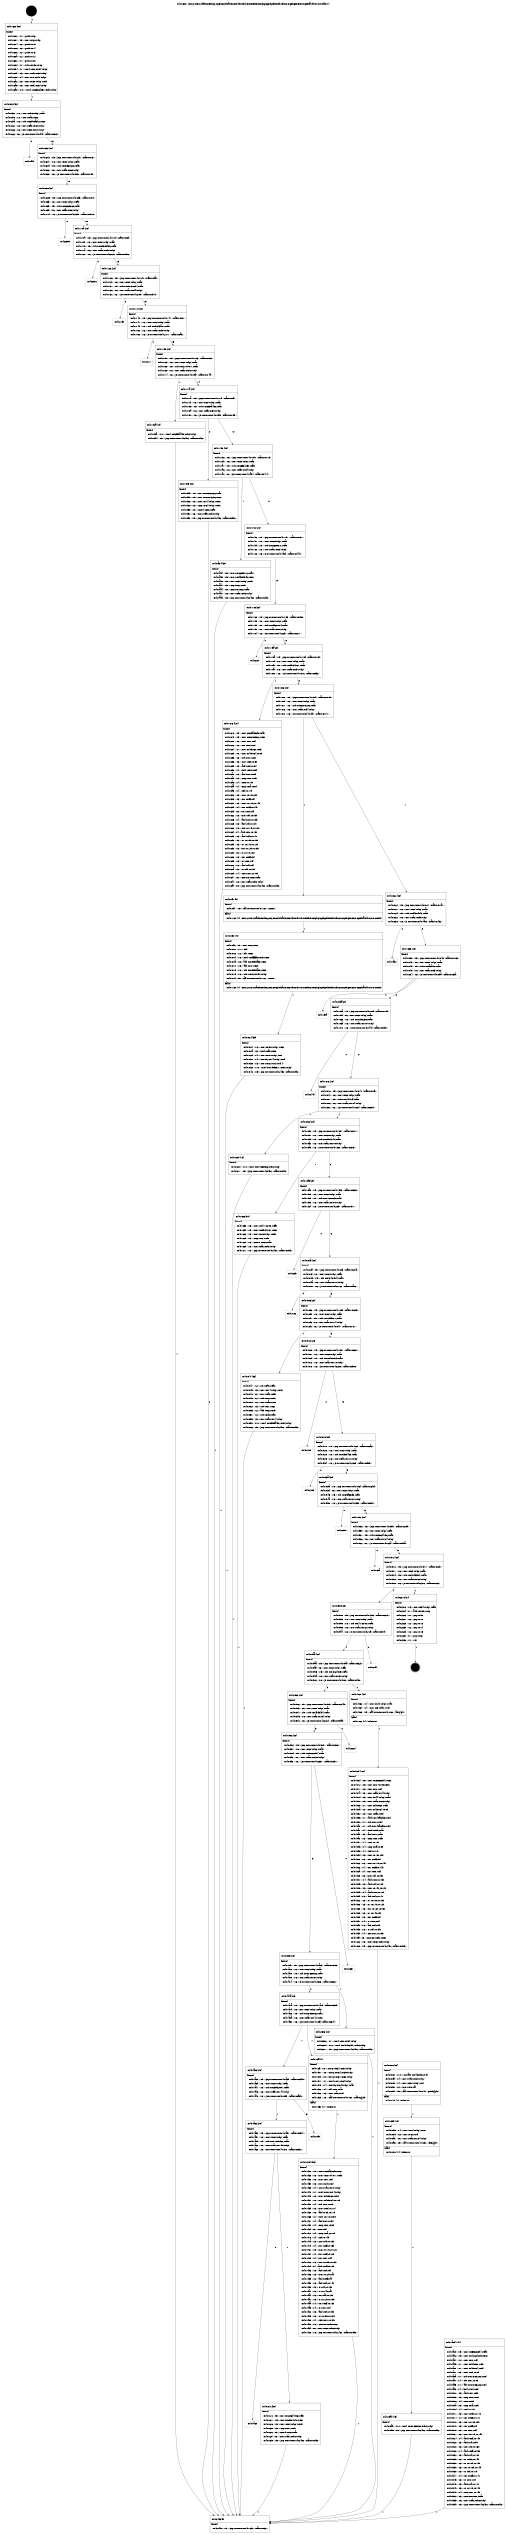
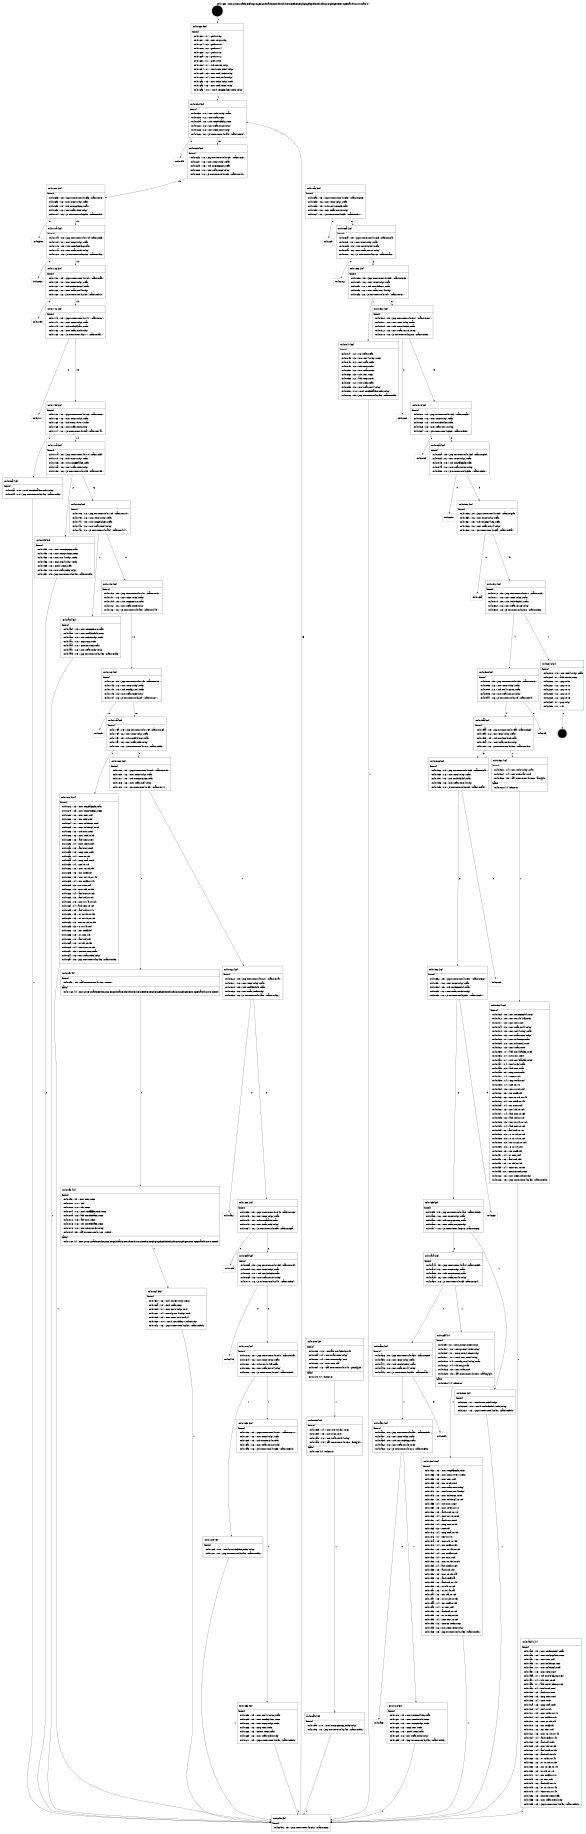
none -> (301, 952)
(329, 1164) -> none
